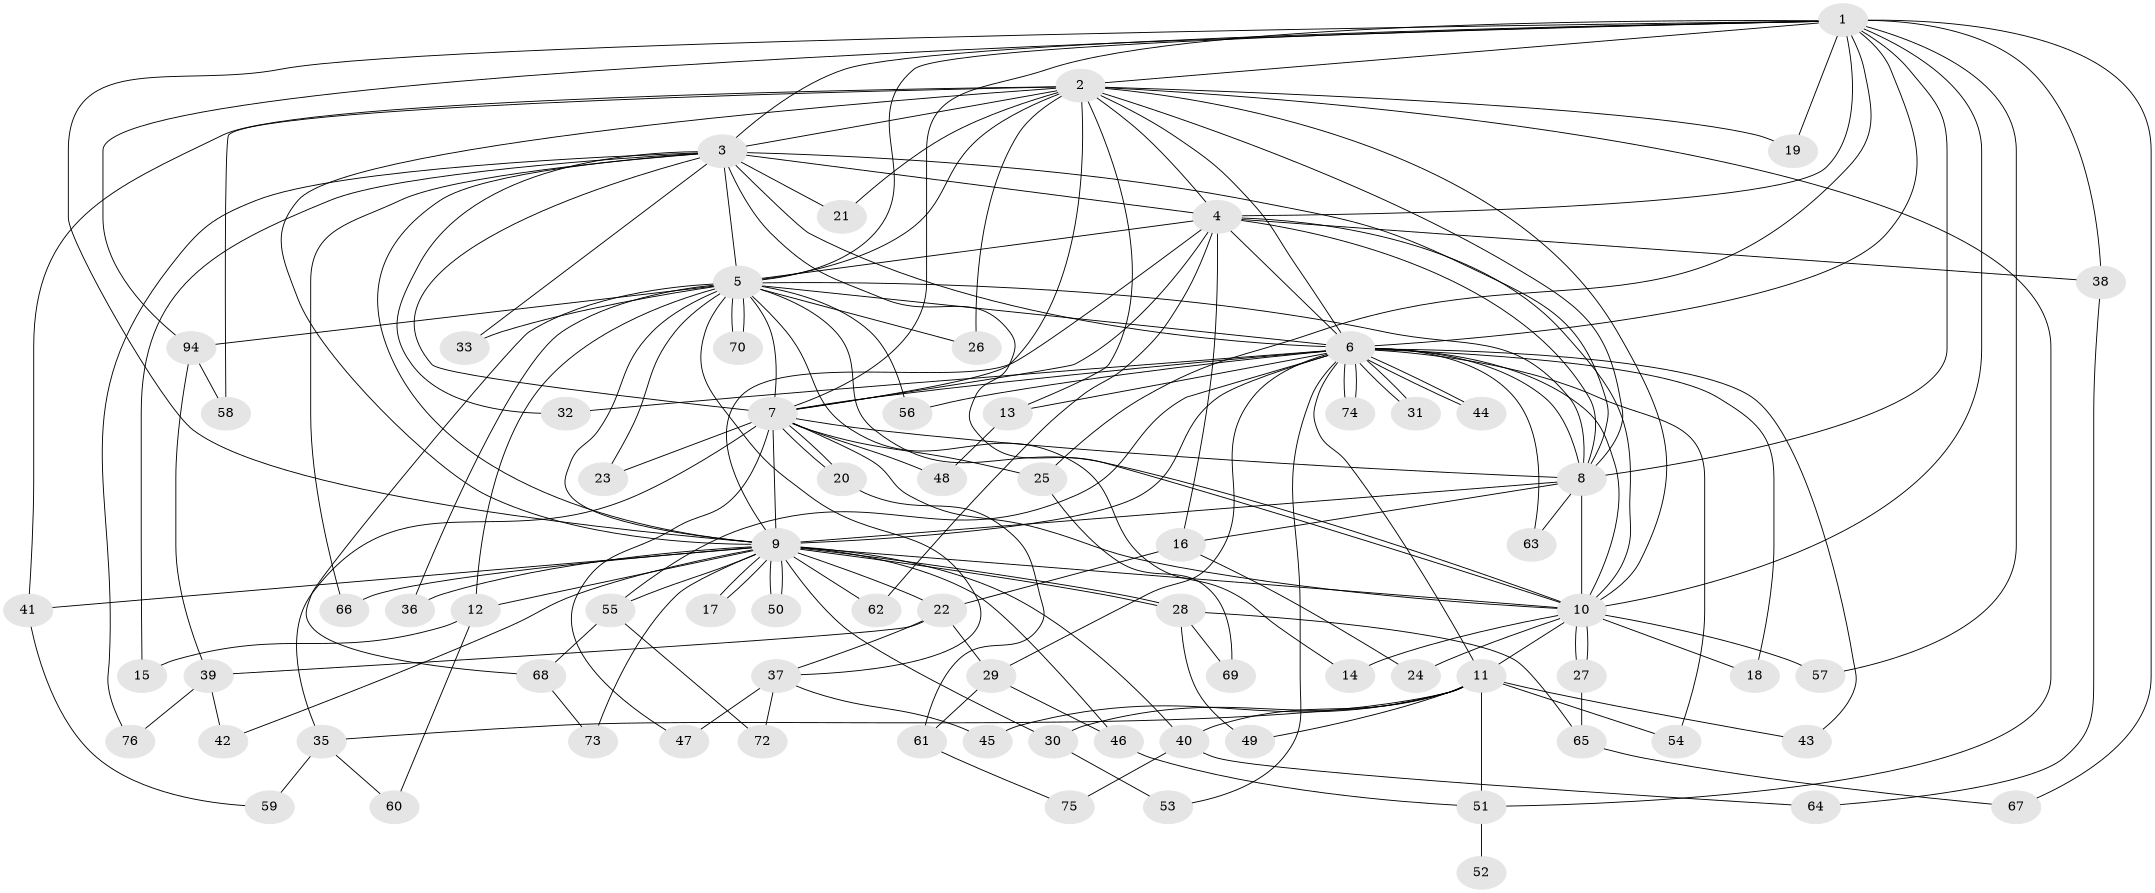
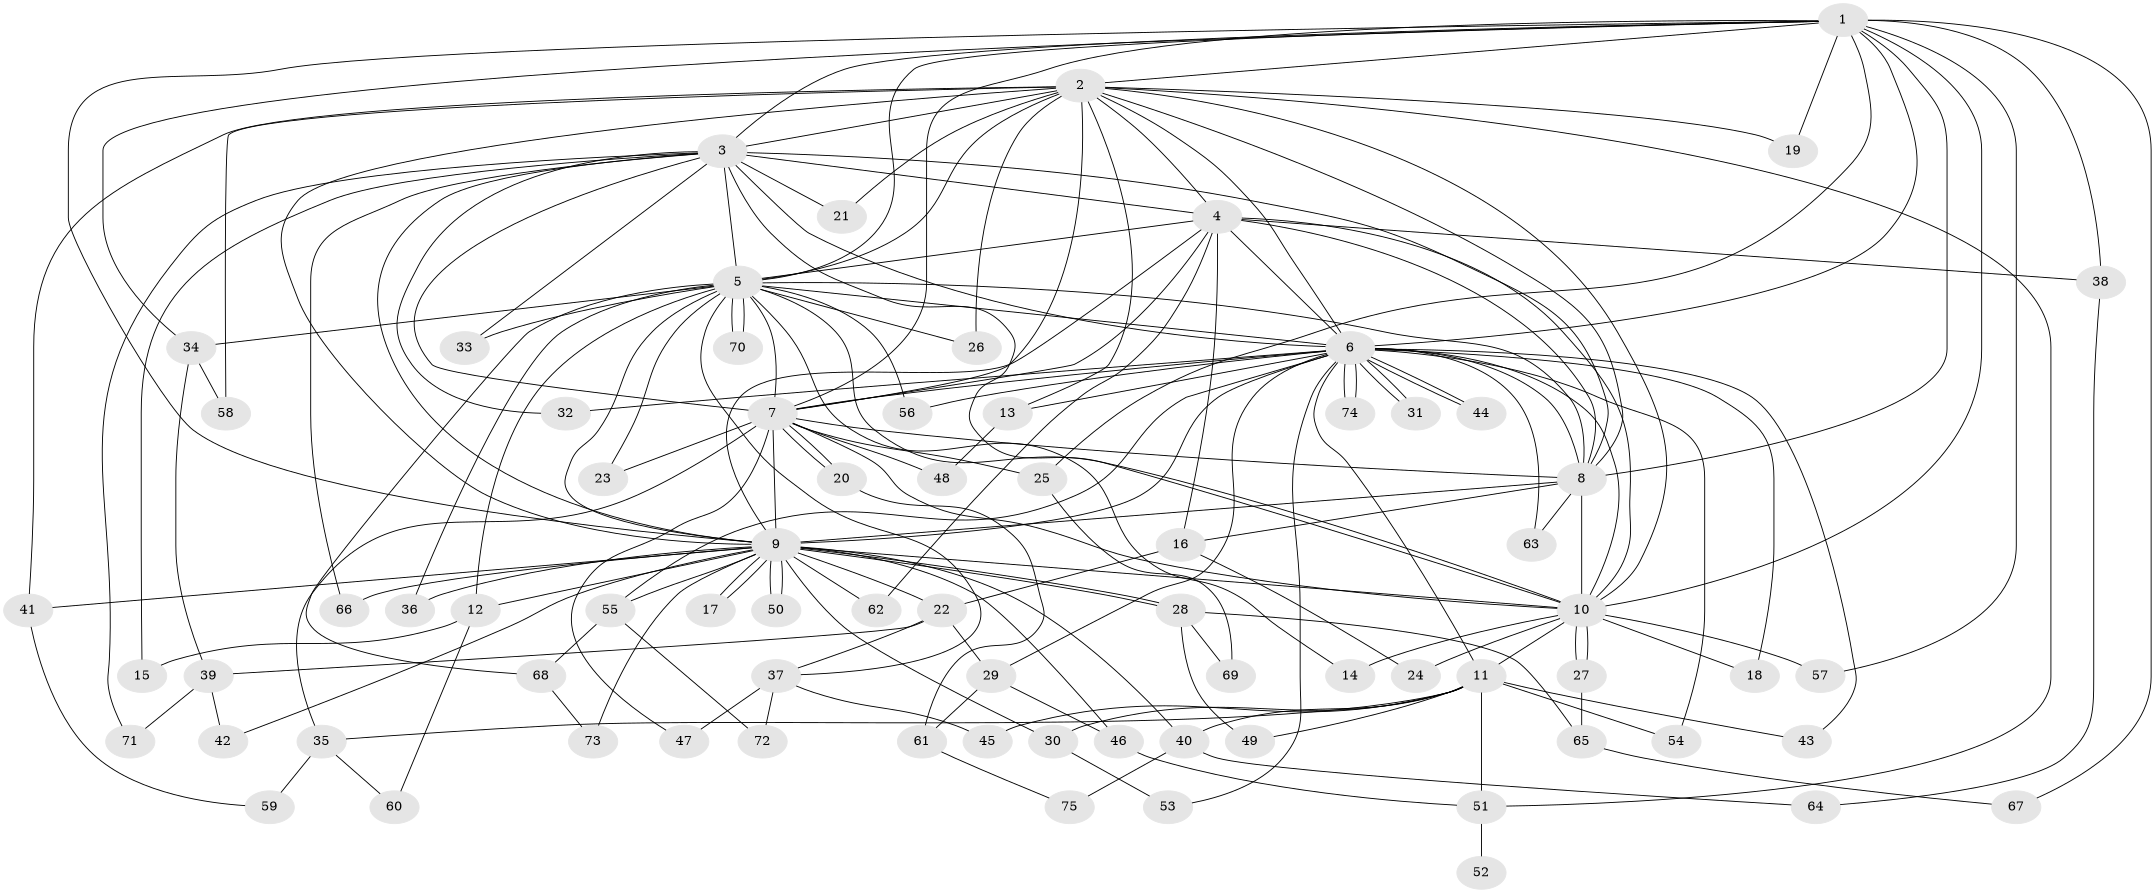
(1605, 204) -> none
(191, 348) -> (191, 348)
(130, 742) -> (130, 742)
